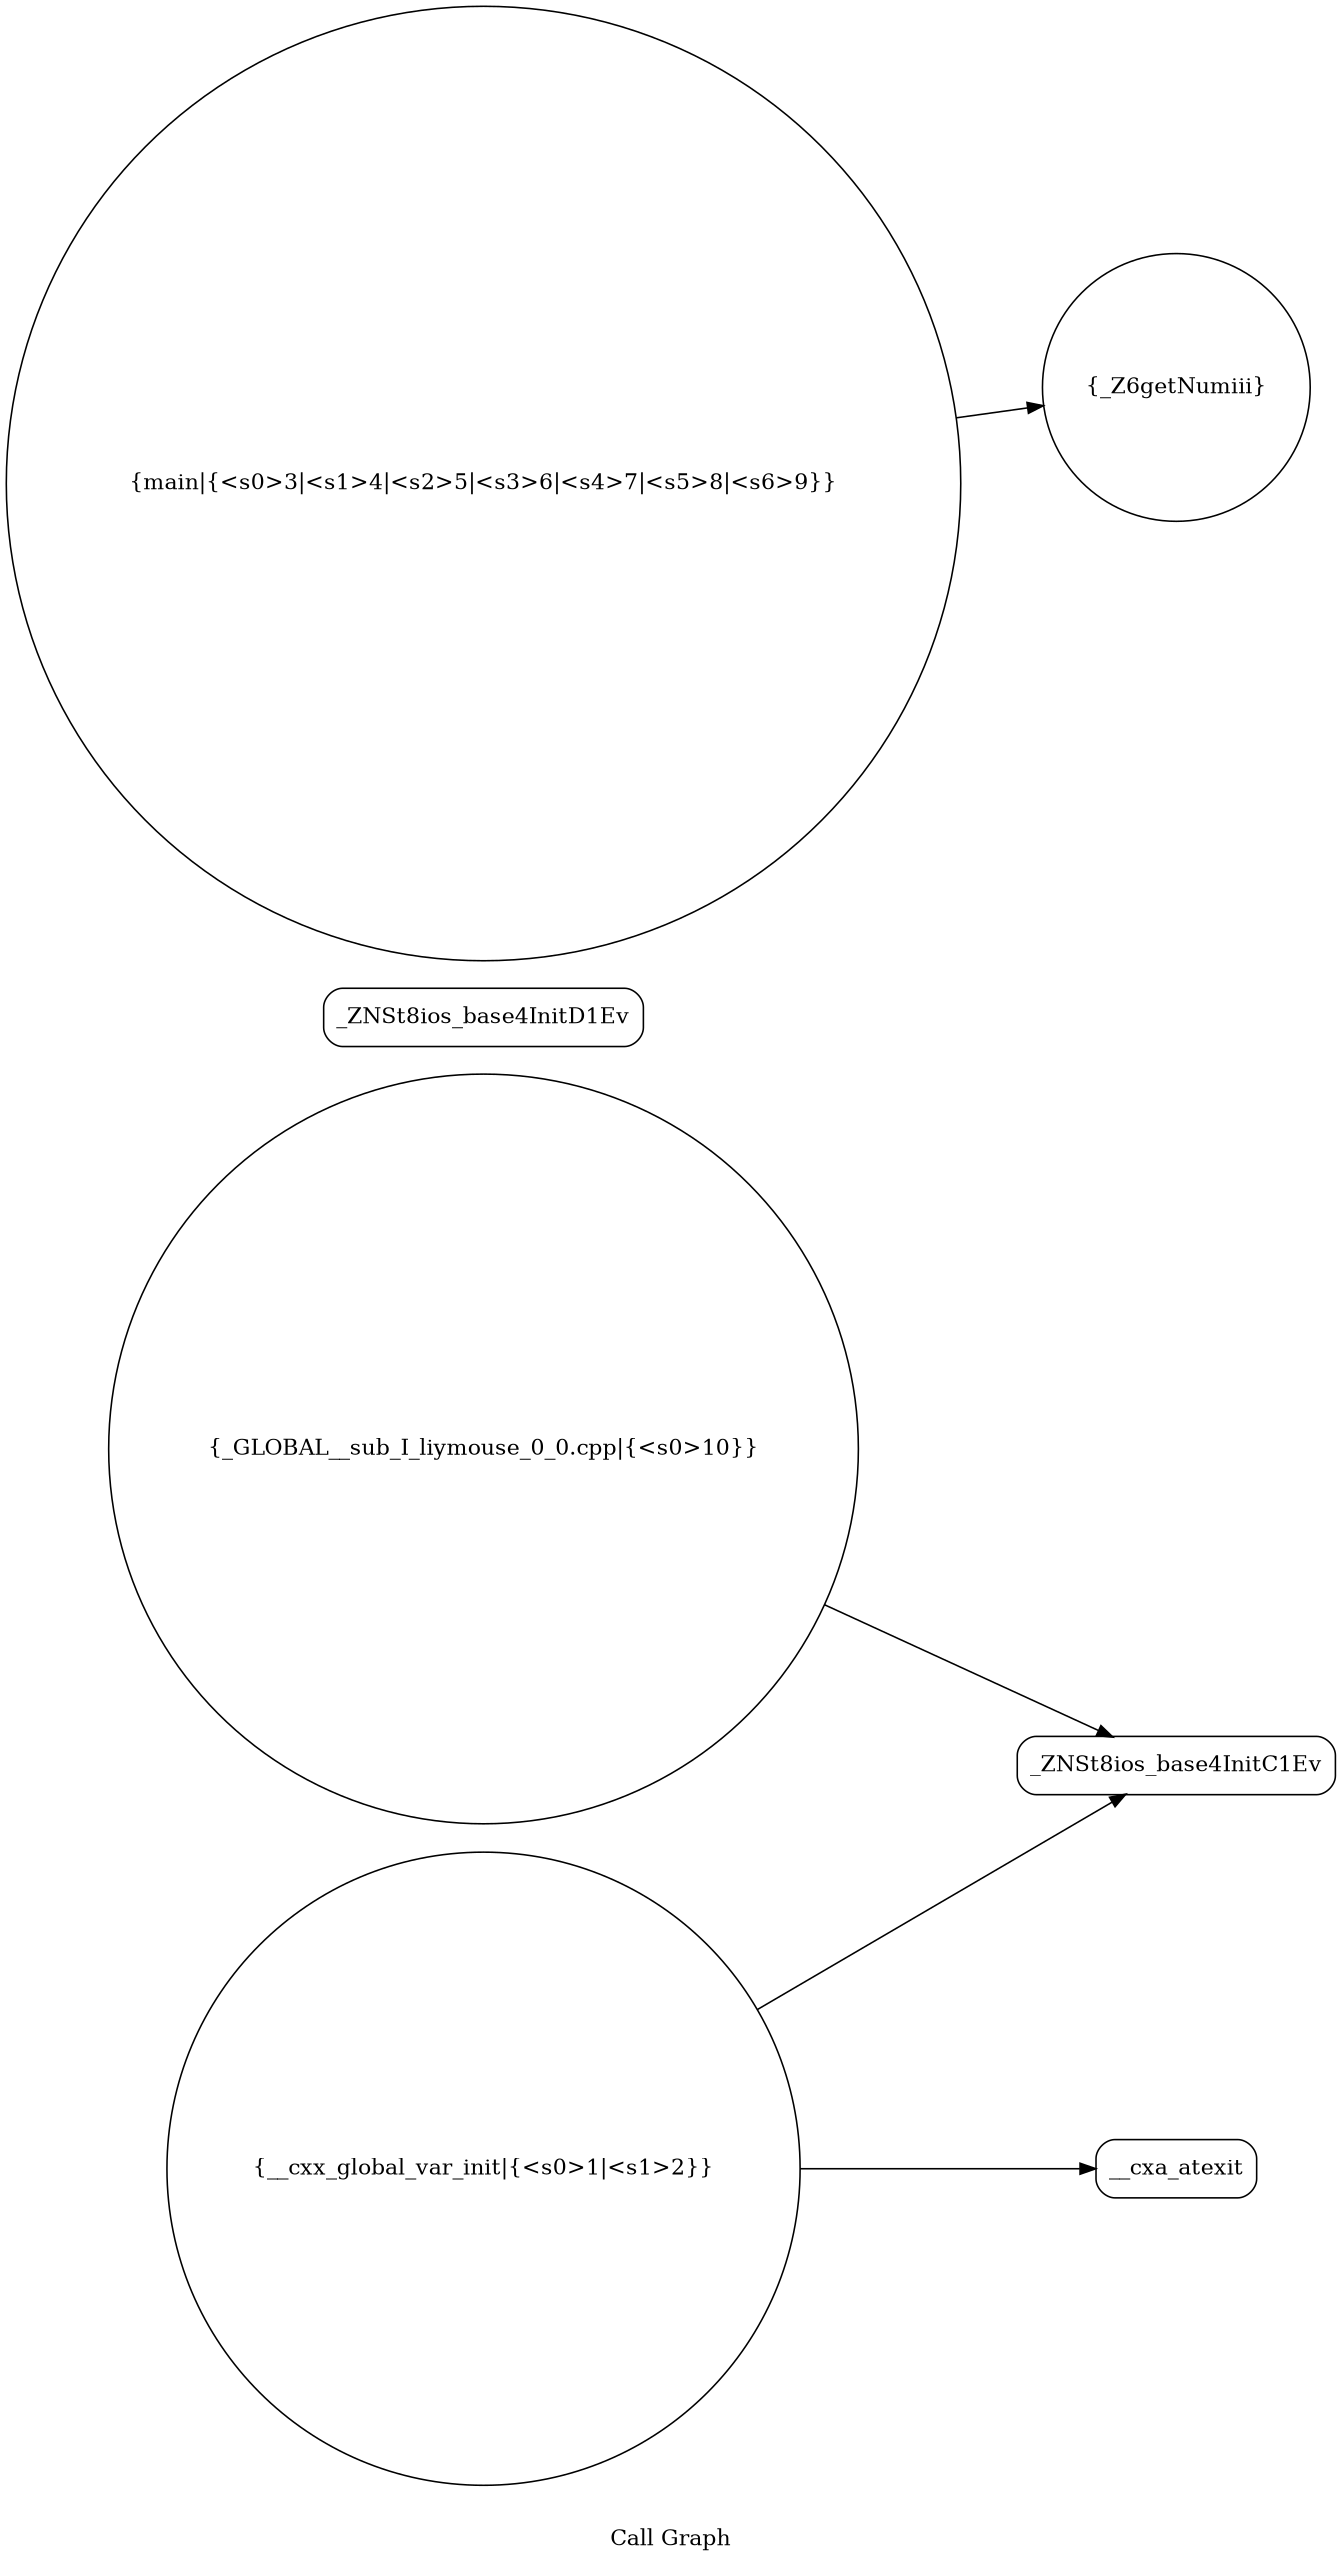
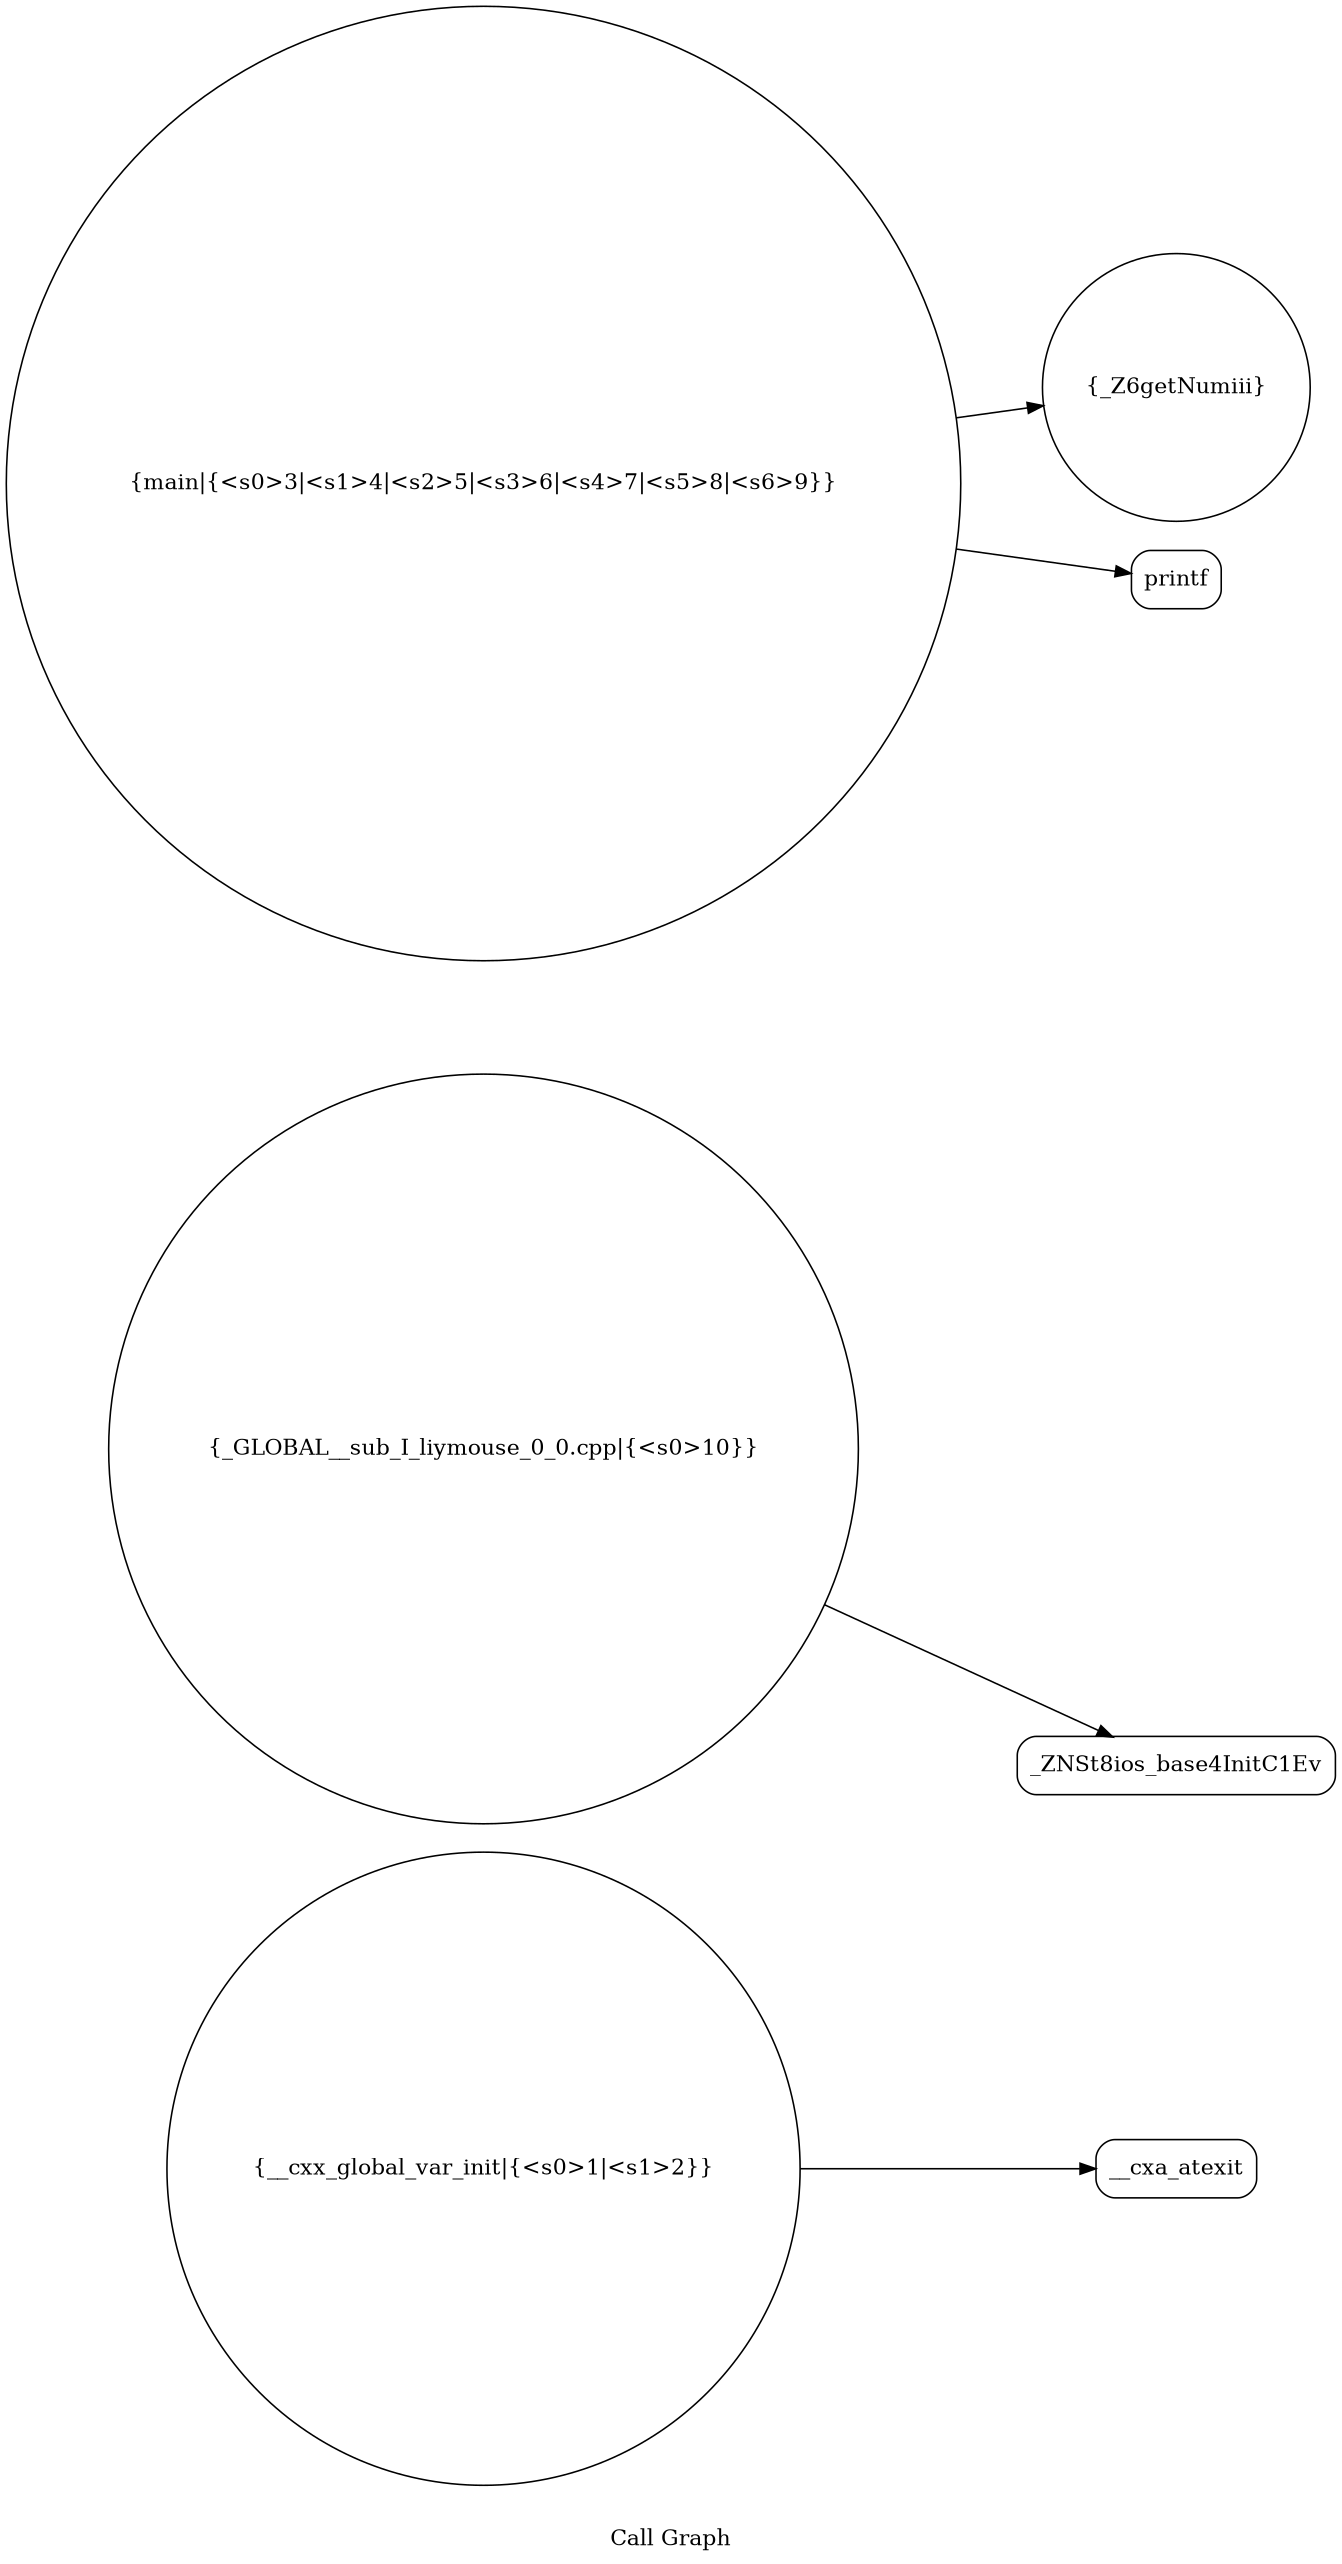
none -> (1176, 580)
(484, 1017) -> none
(935, 1906) -> none
